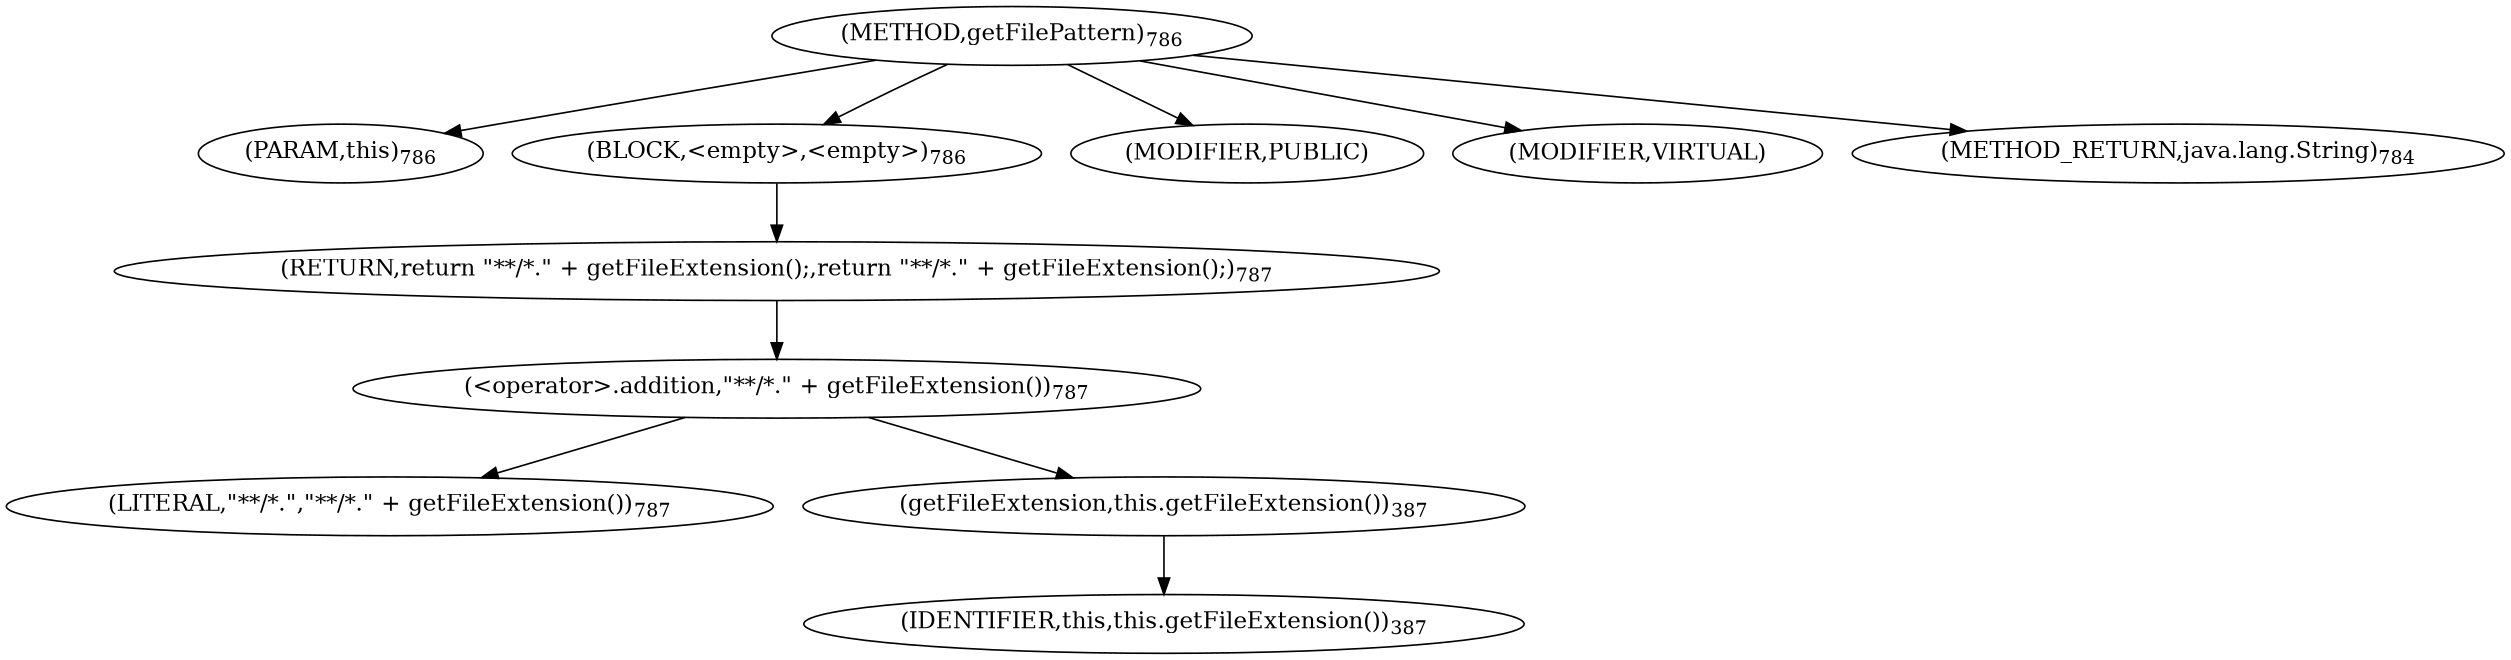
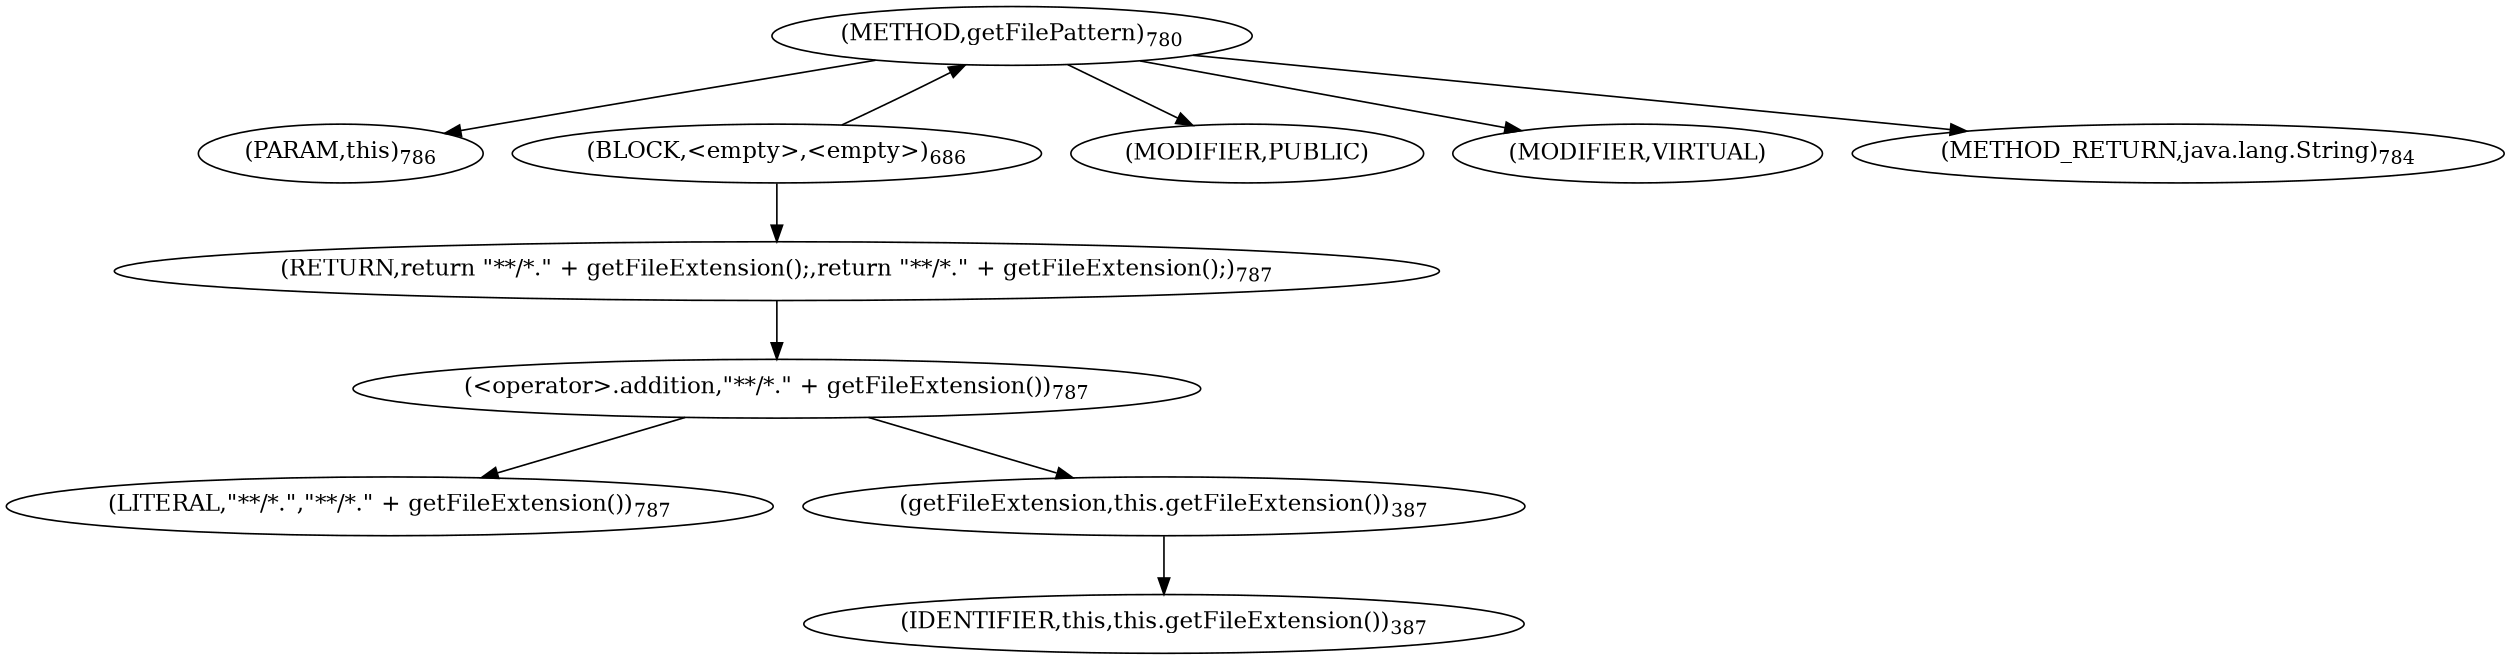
(1165, 33) -> (1165, 33)
(893, 90) -> (896, 99)
(948, 151) -> (948, 151)
